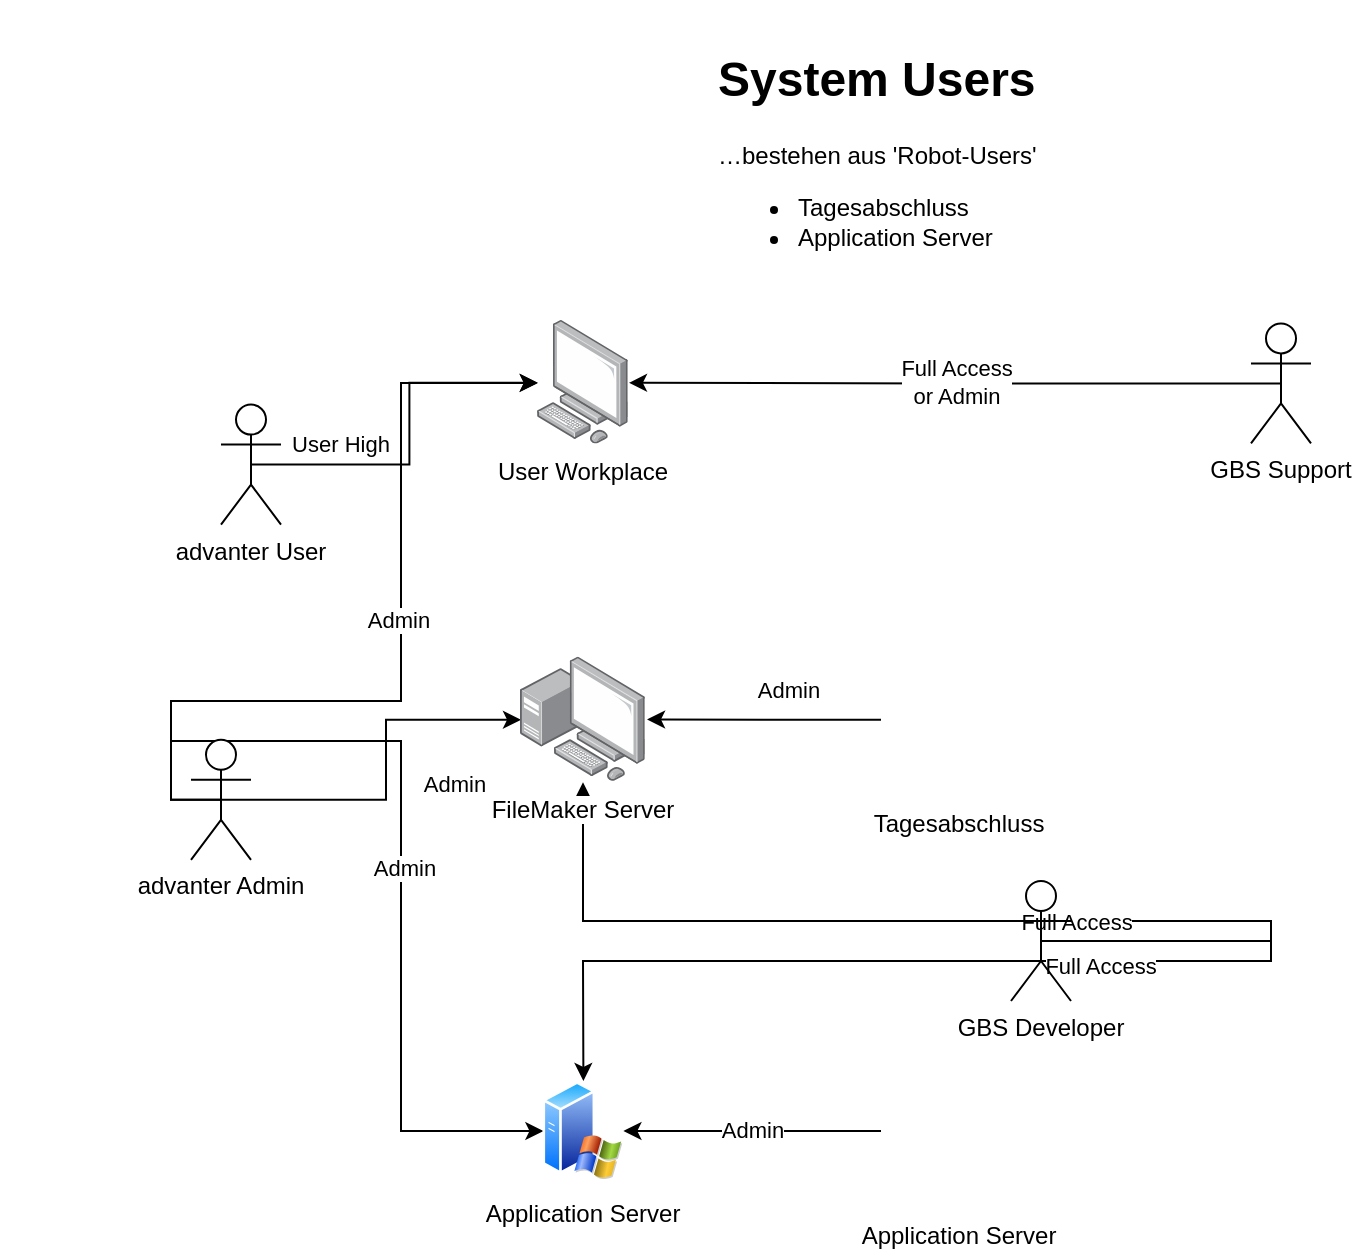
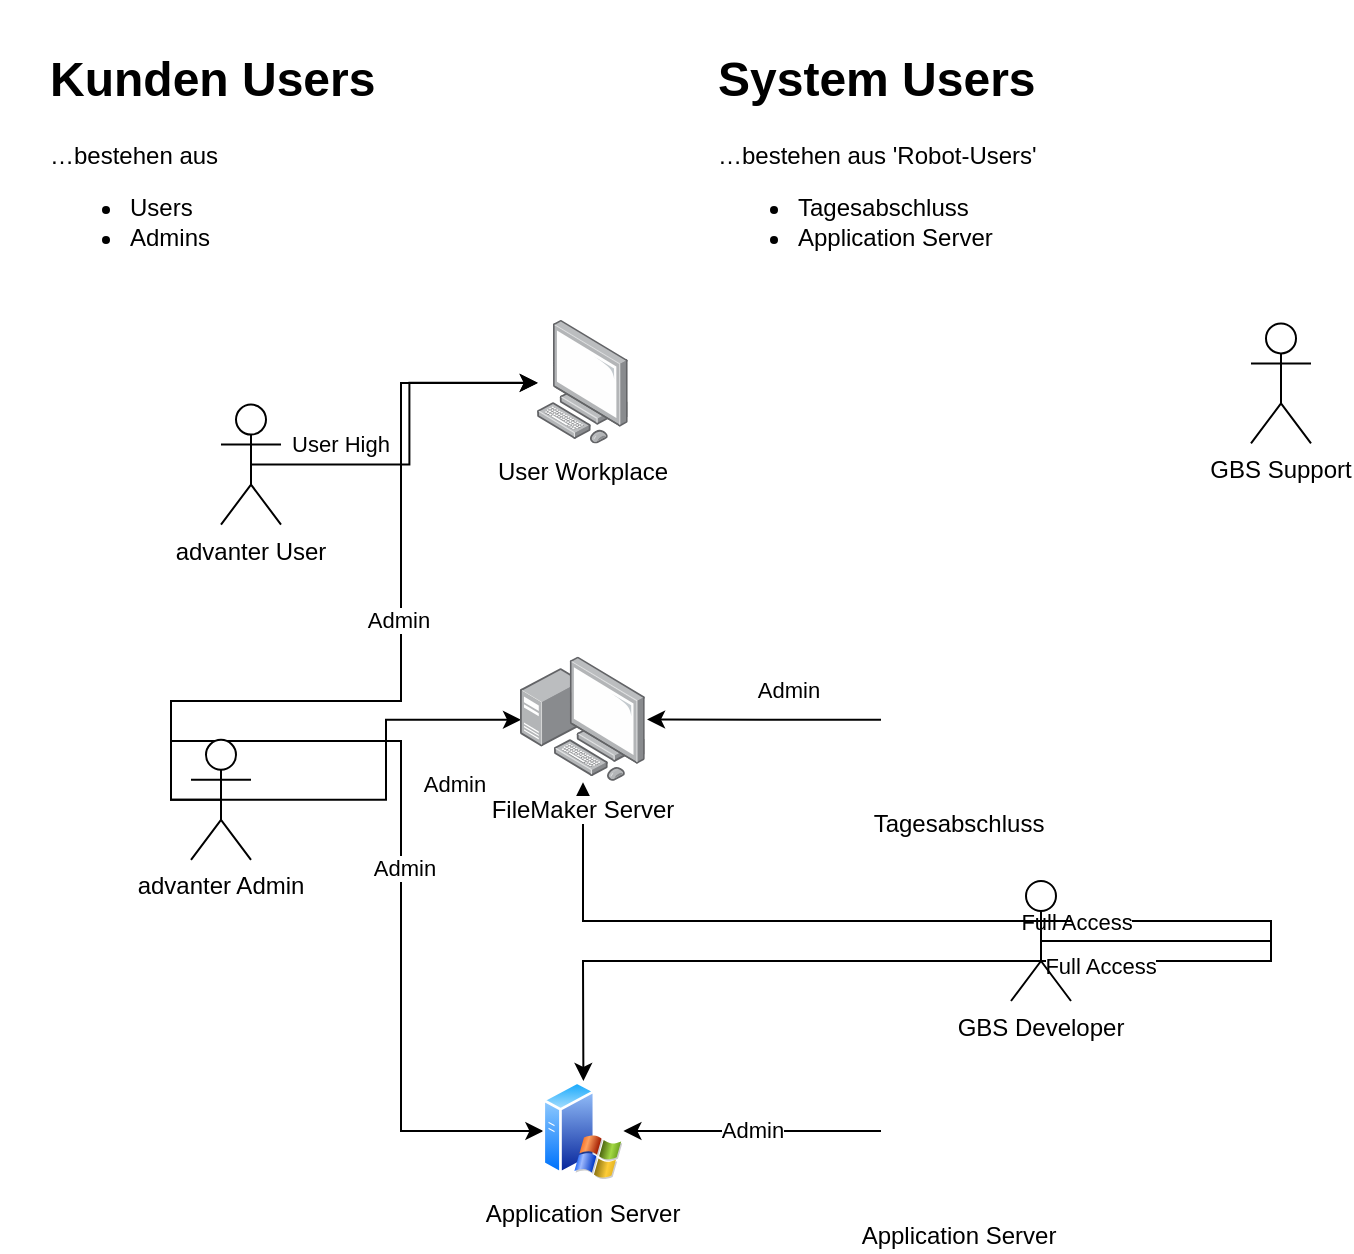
none -> (231, 171)
(1144, 383) -> none
